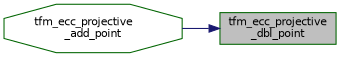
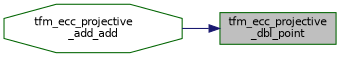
(93, 28) -> (93, 28)
